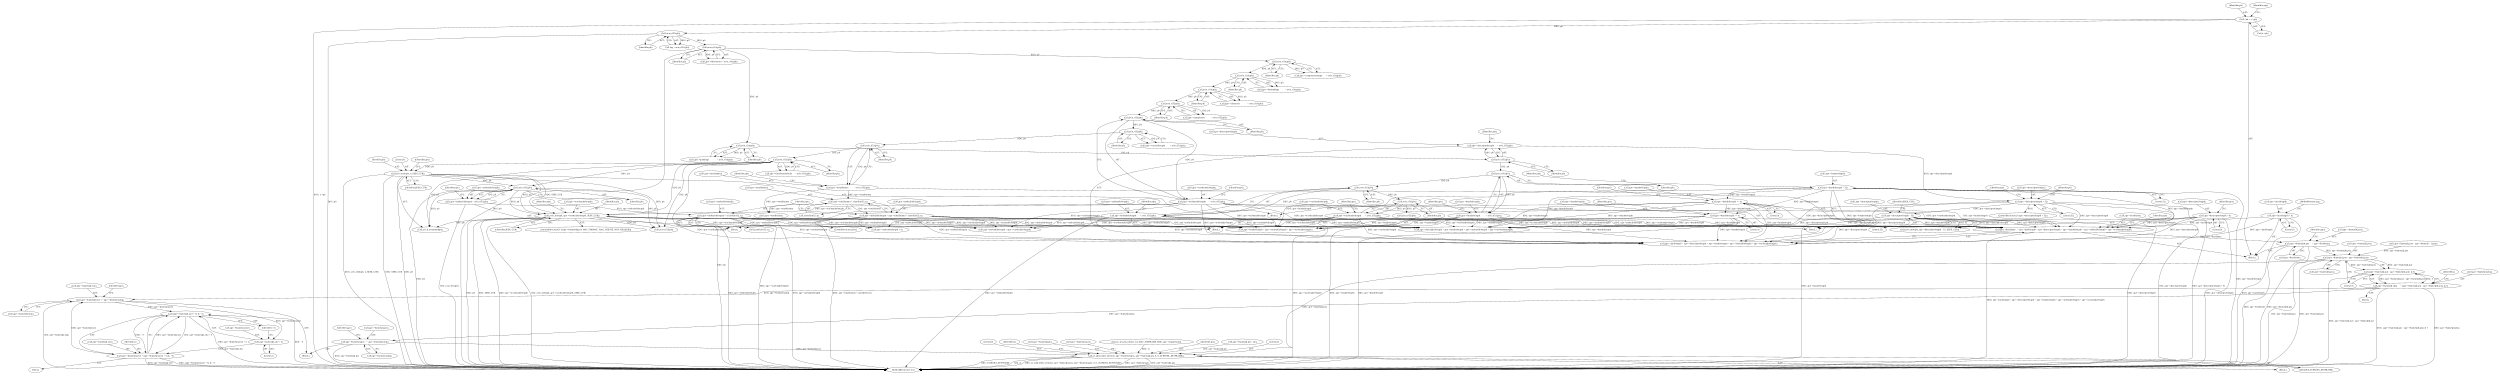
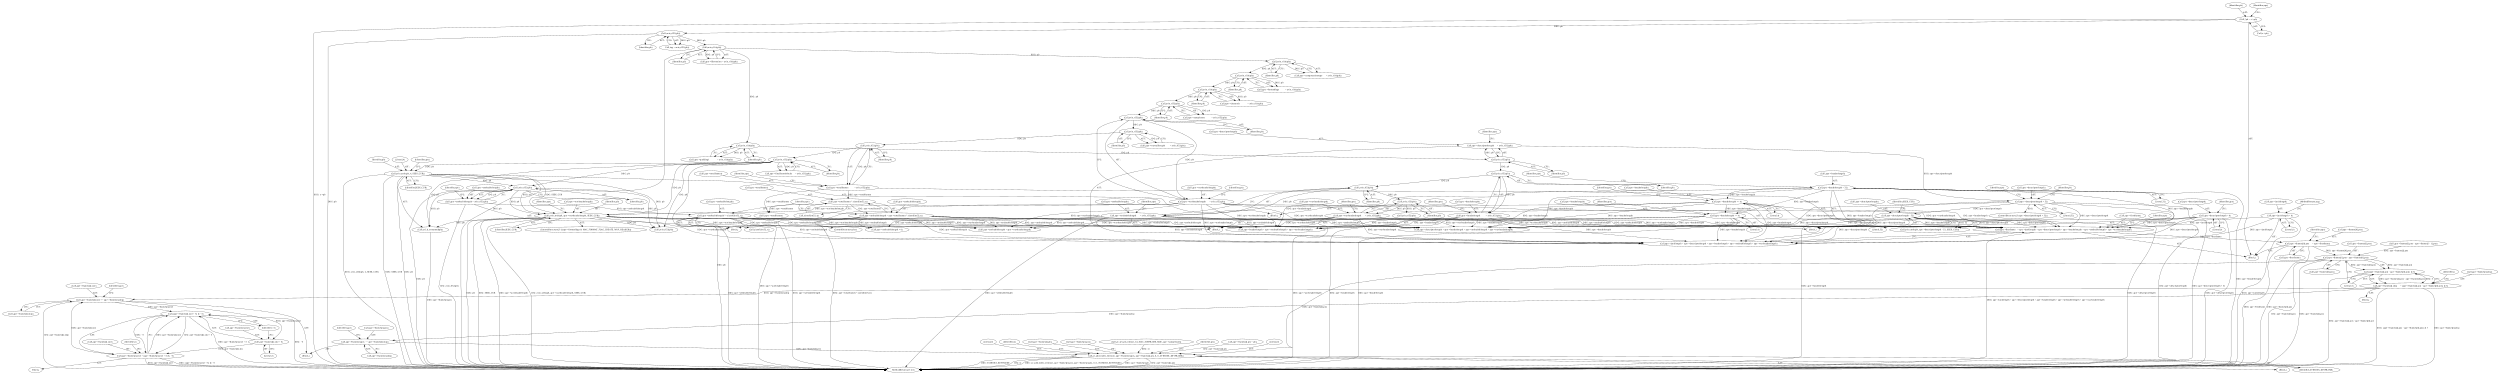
(596, 368) -> (445, 364)
